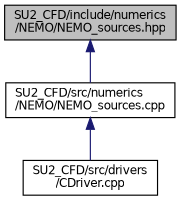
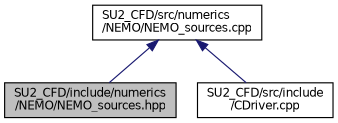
(90, 67) -> (129, 65)
(90, 178) -> (265, 100)
